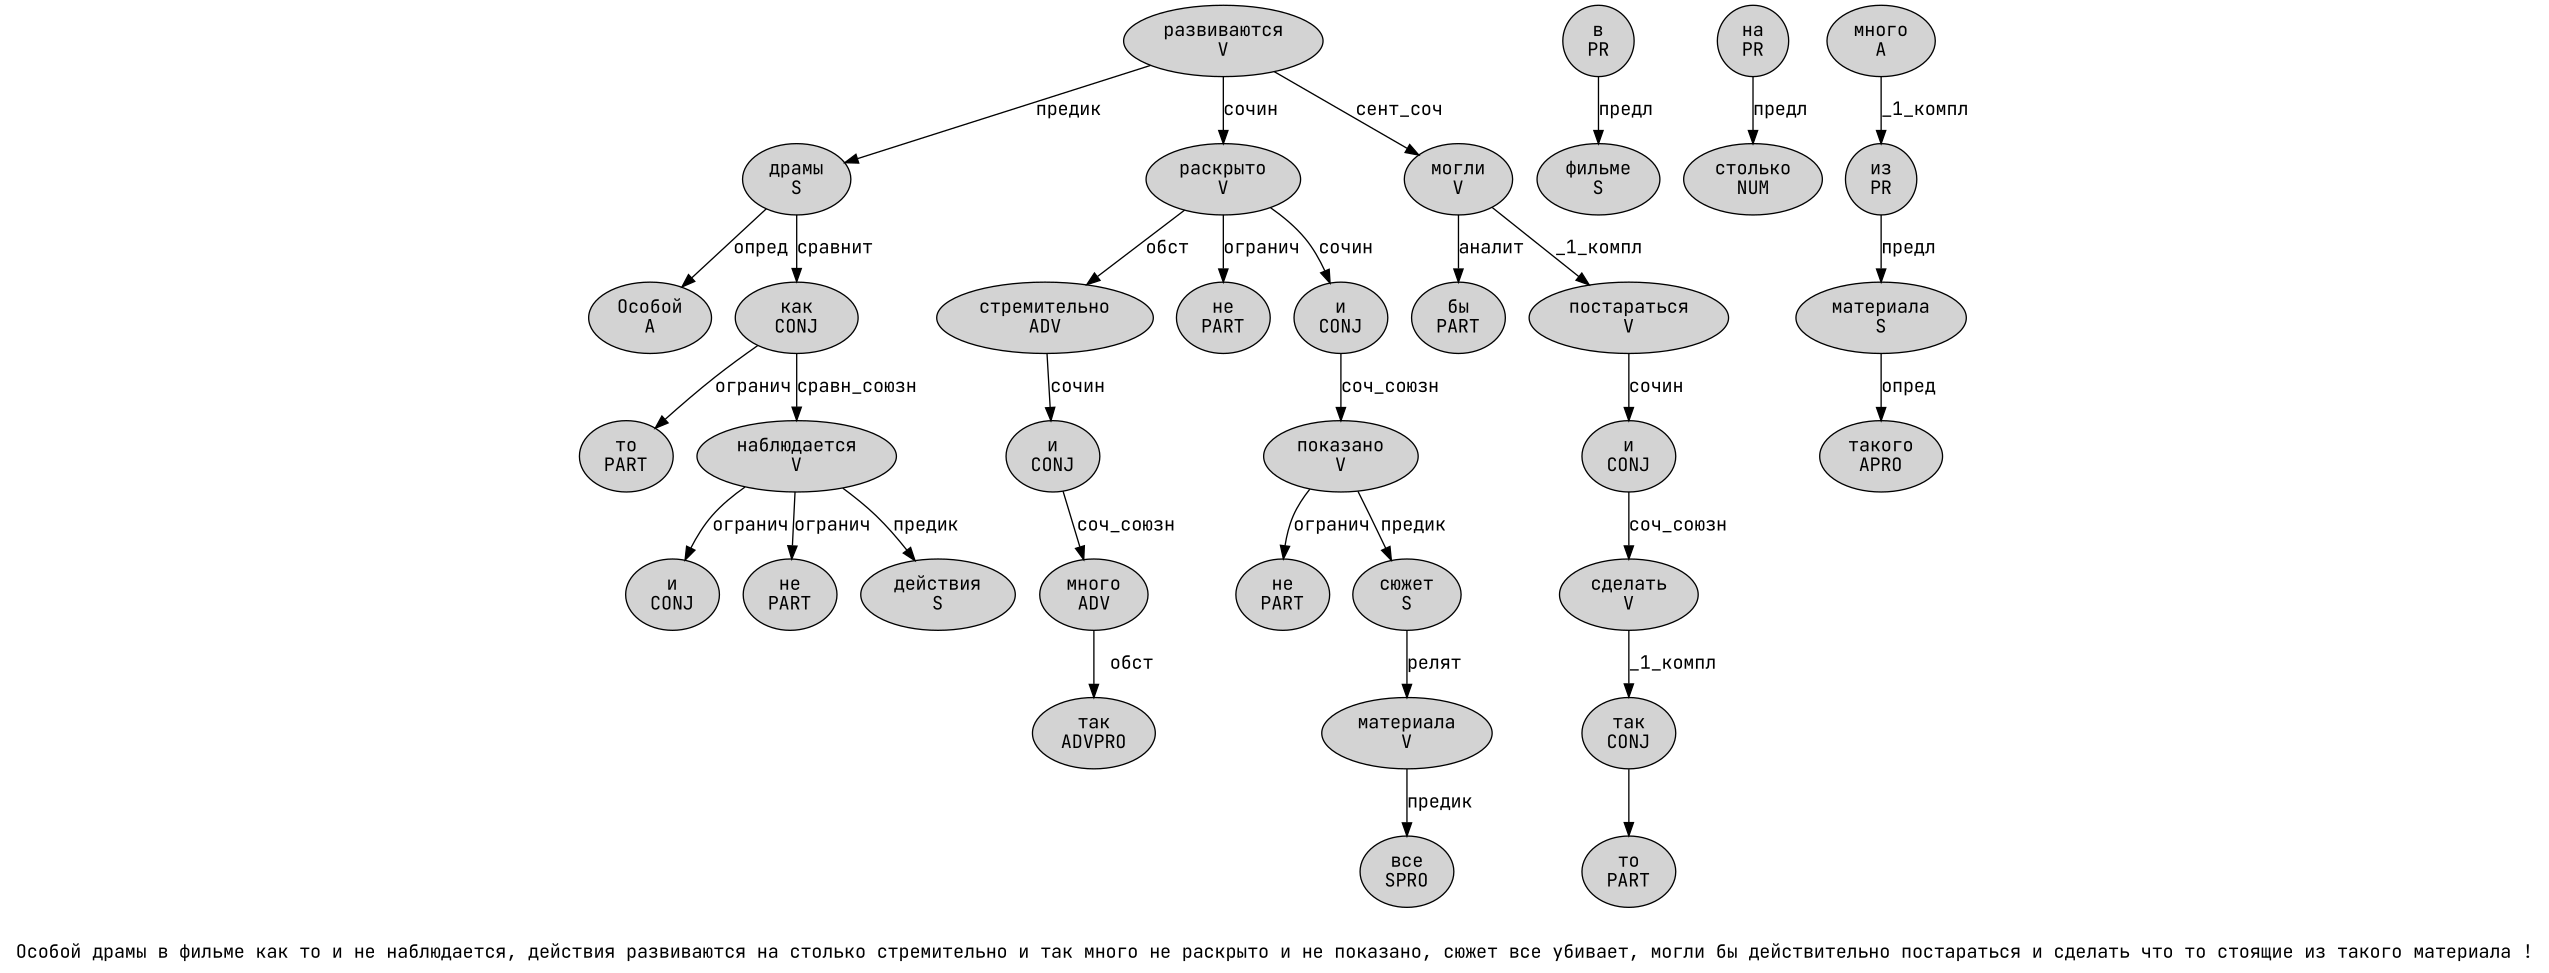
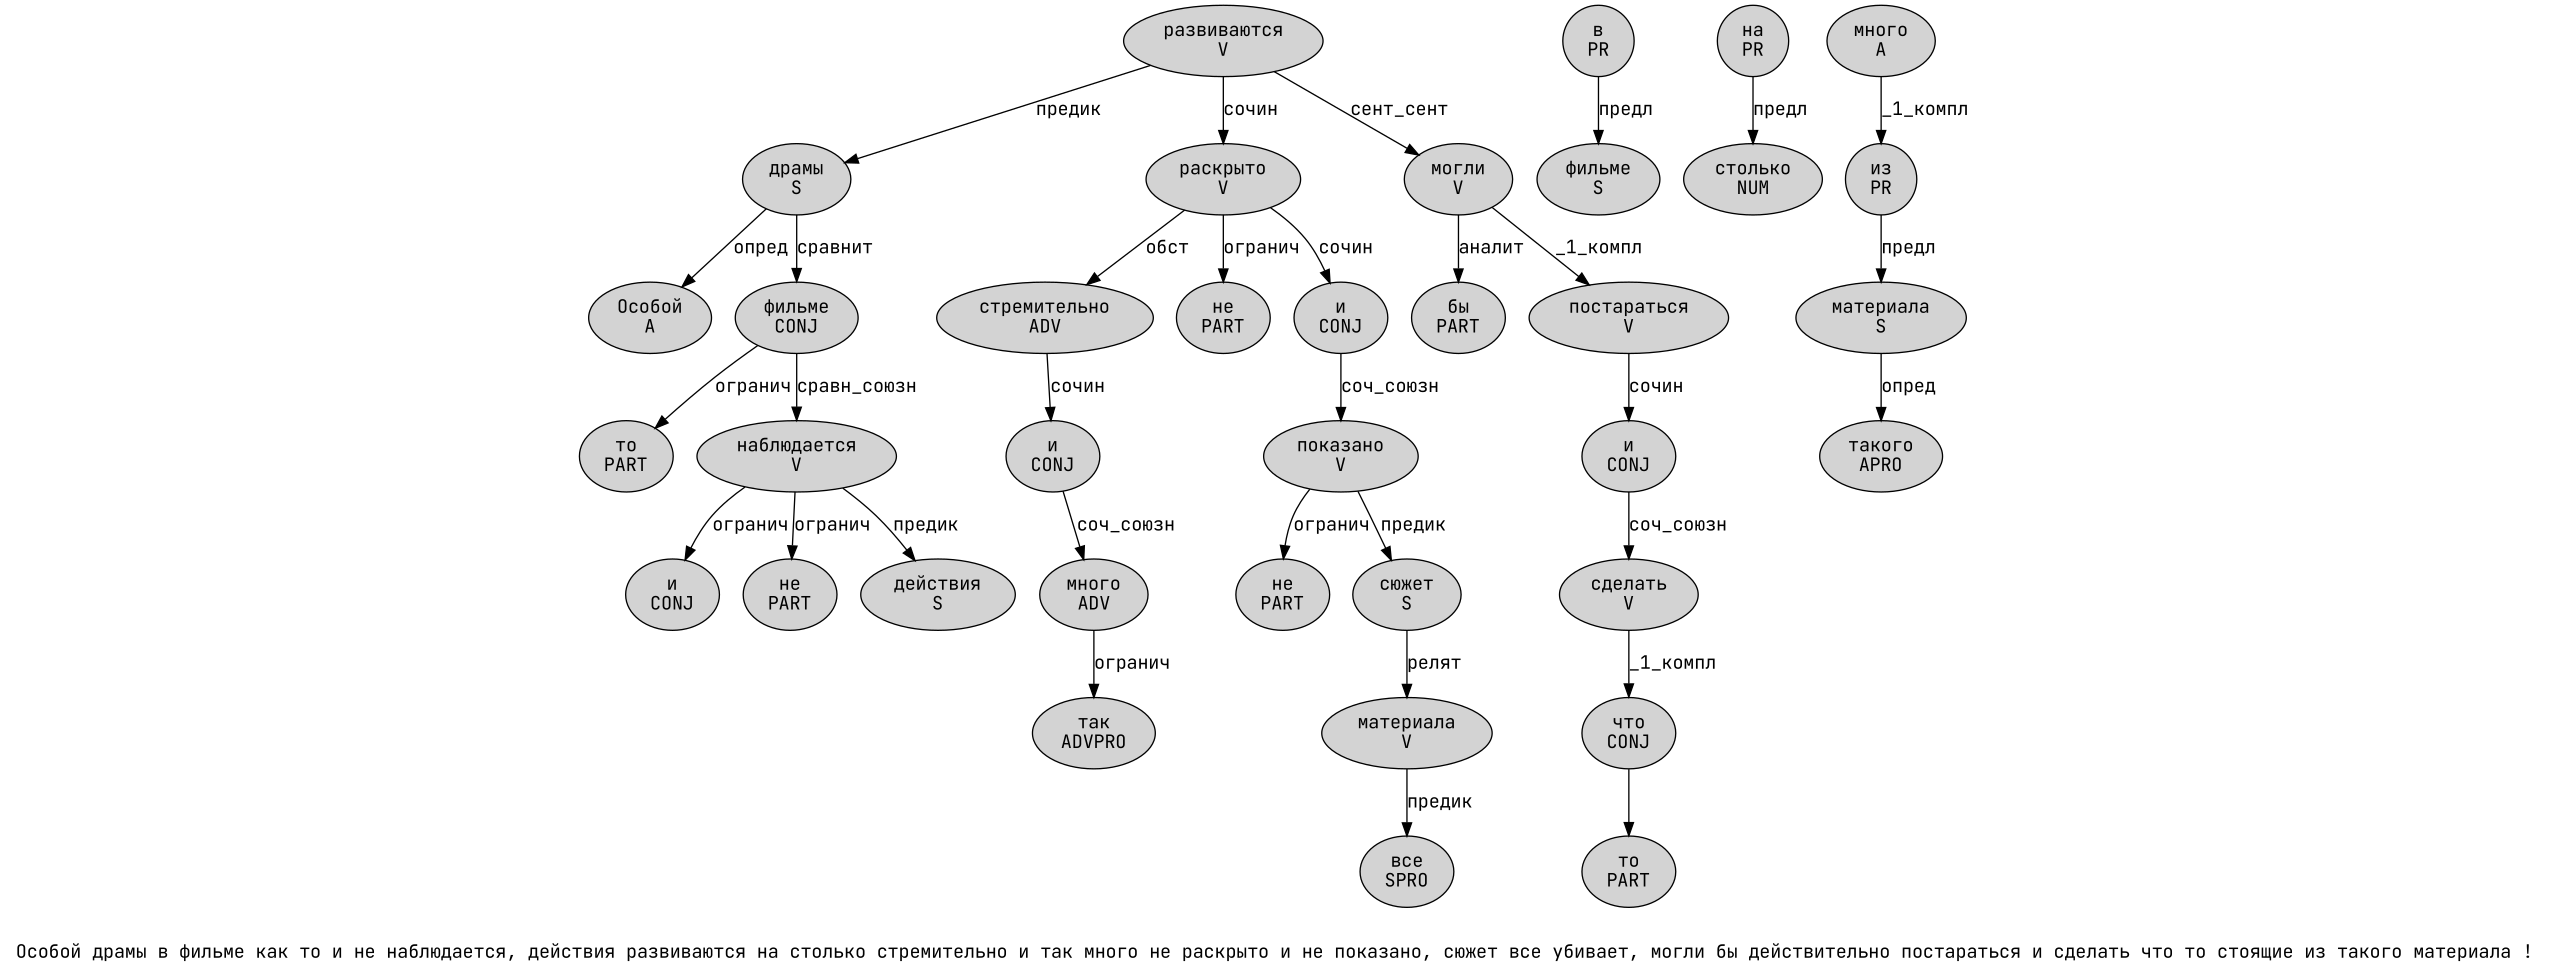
(1400, 110) -> (1400, 110)
(797, 318) -> (797, 318)
(1132, 664) -> (1132, 664)
(1629, 733) -> (1629, 733)
